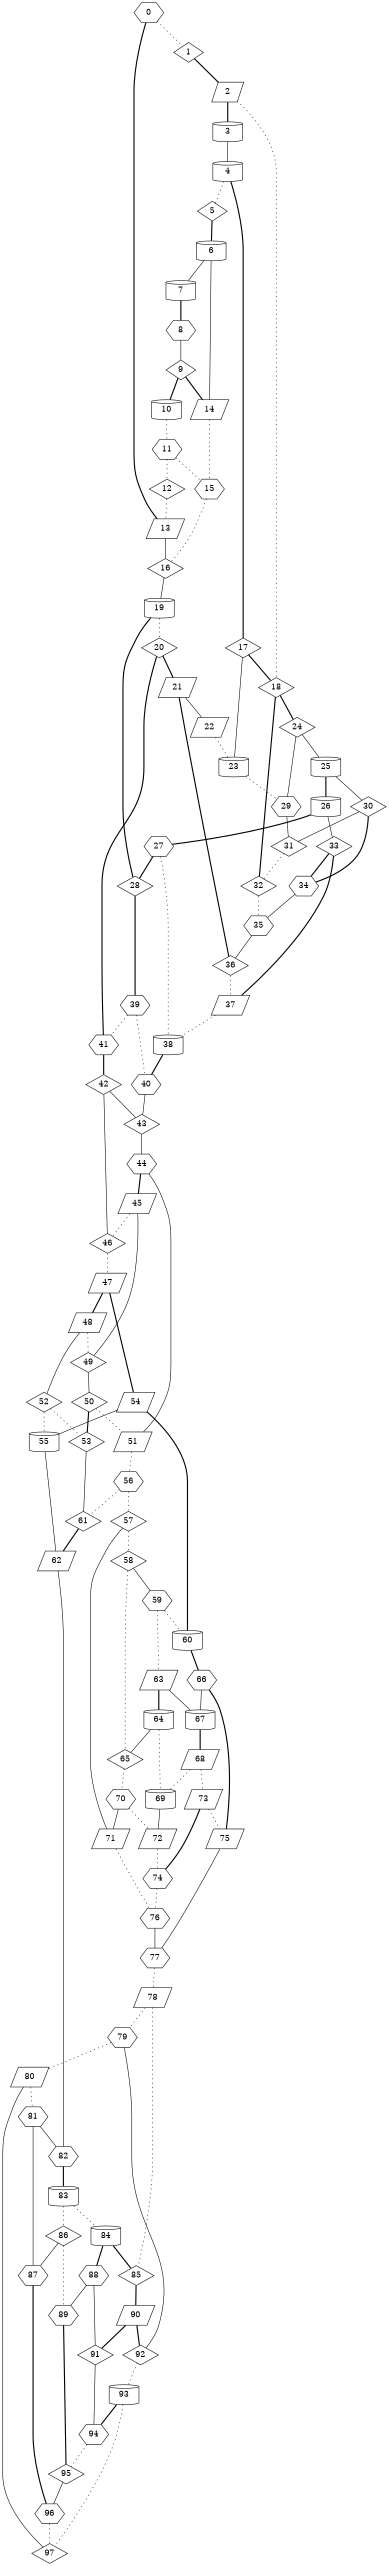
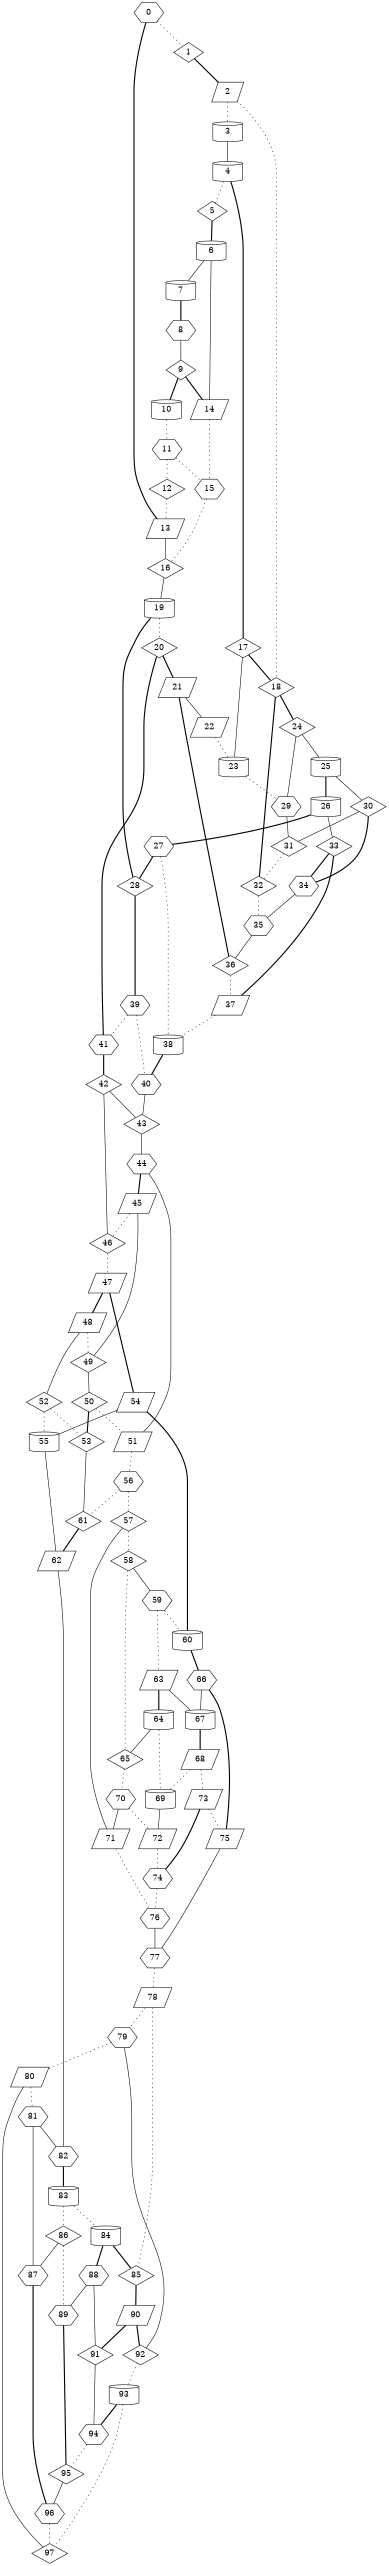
(228, 112) -> (228, 112)
